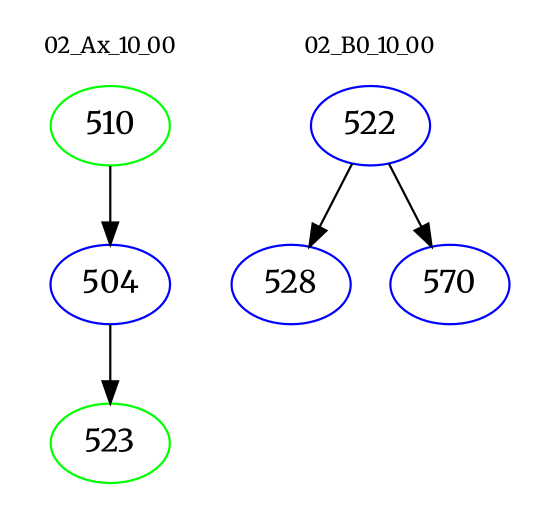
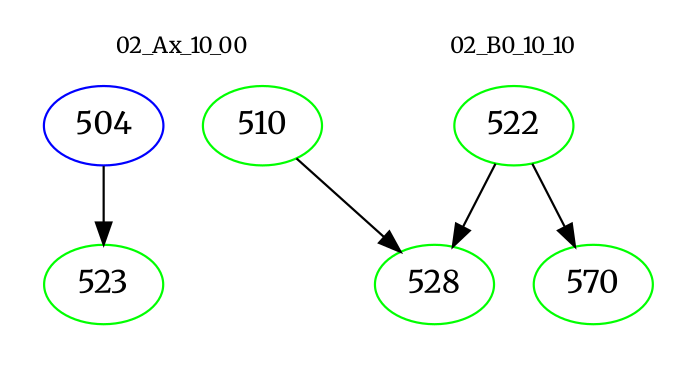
(371, 47) -> (514, 47)
(371, 126) -> (514, 126)
(110, 194) -> (325, 184)
(291, 285) -> (434, 285)
(450, 285) -> (593, 285)
